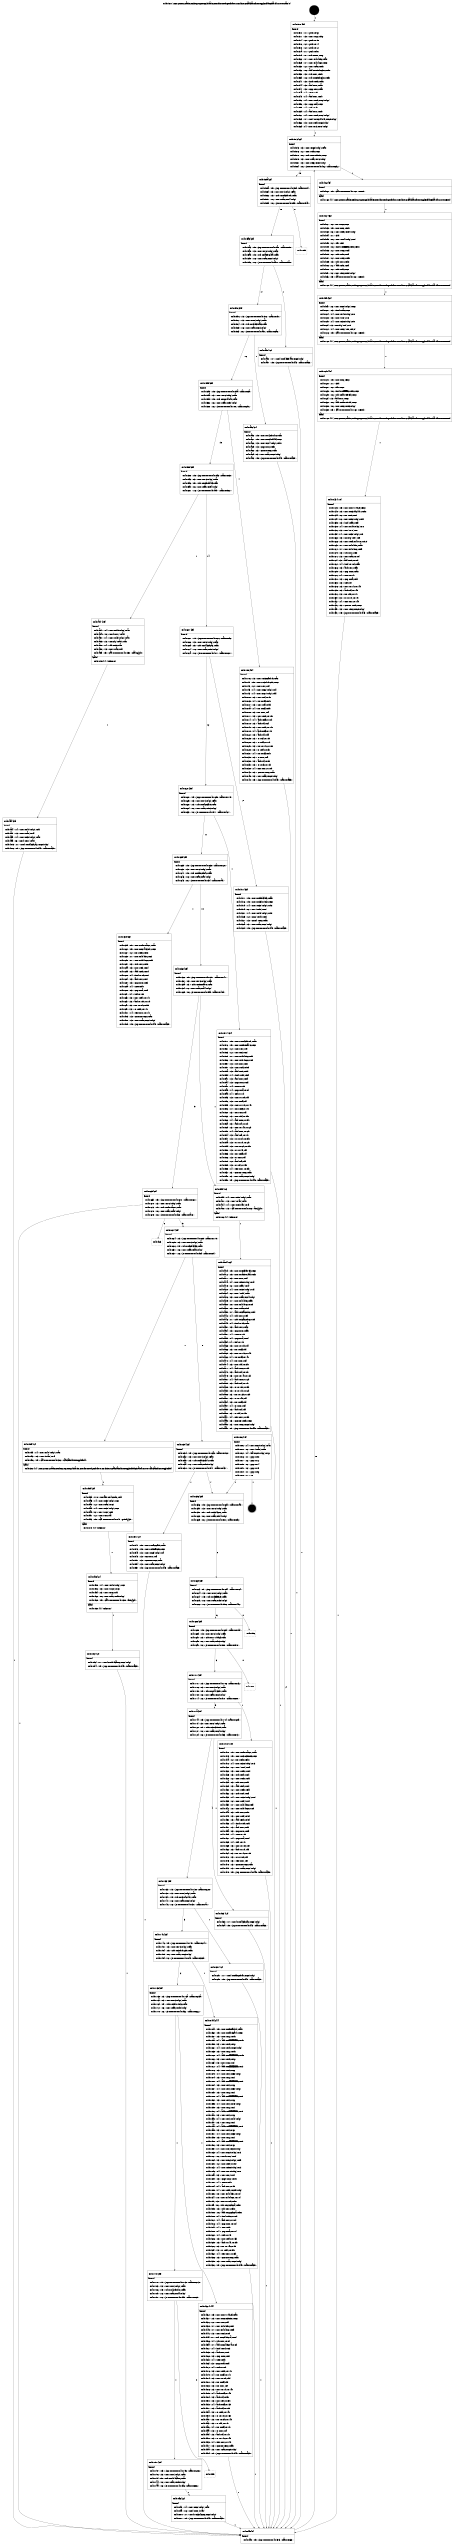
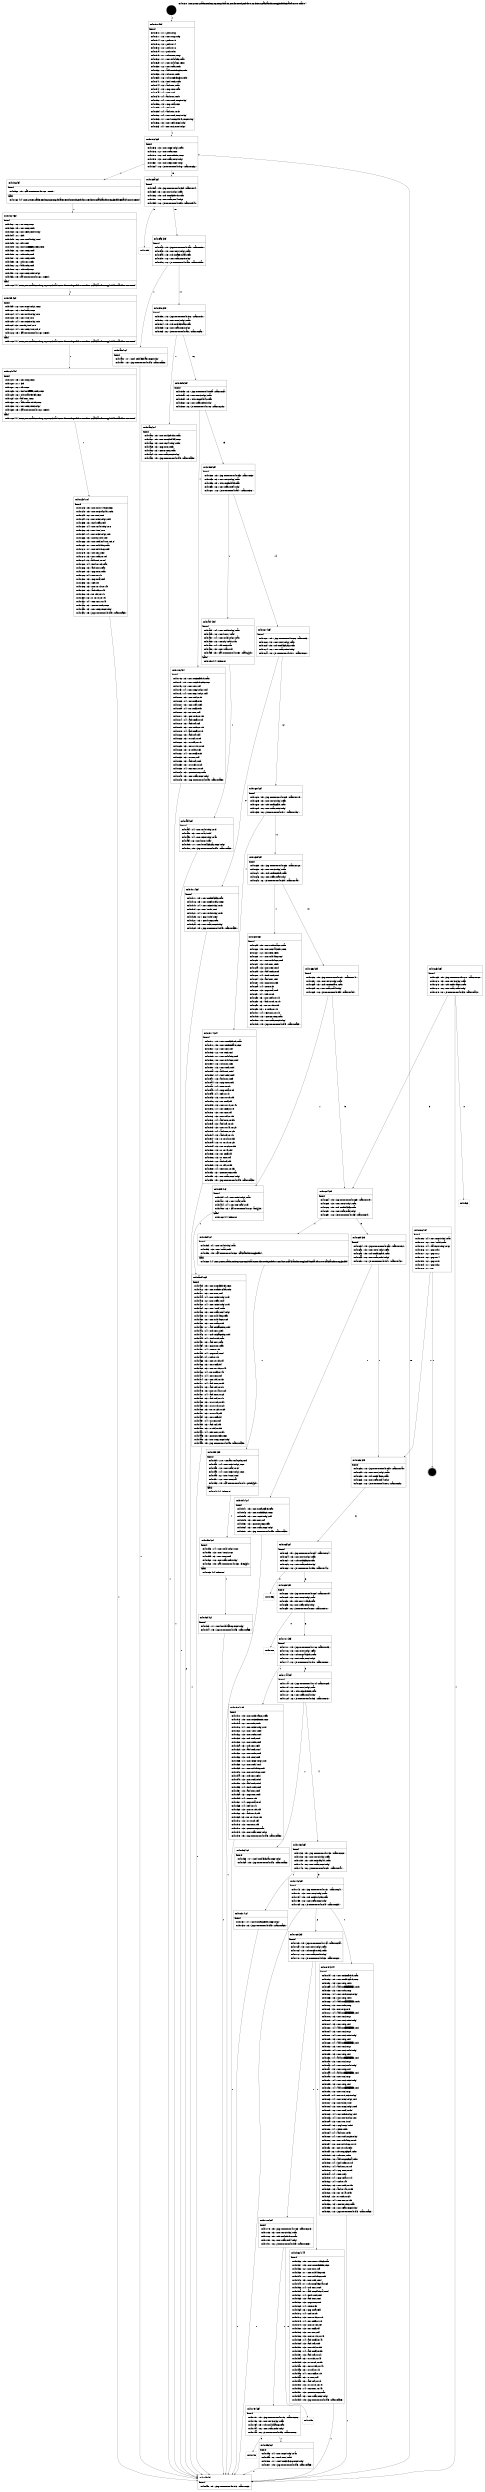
(186, 1091) -> (338, 1091)
(265, 2226) -> (259, 2188)
none -> (251, 2455)
